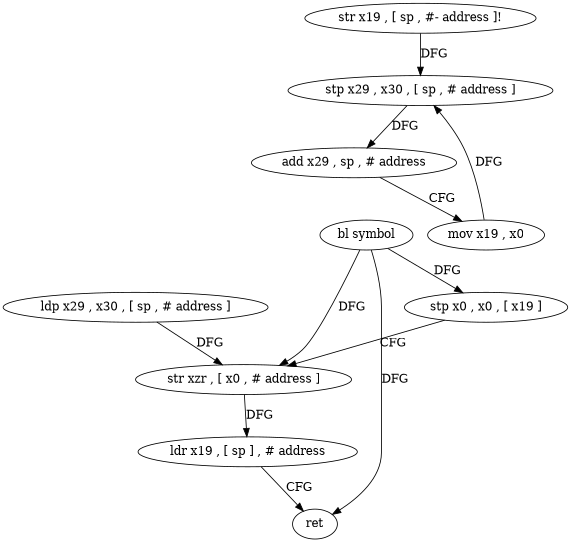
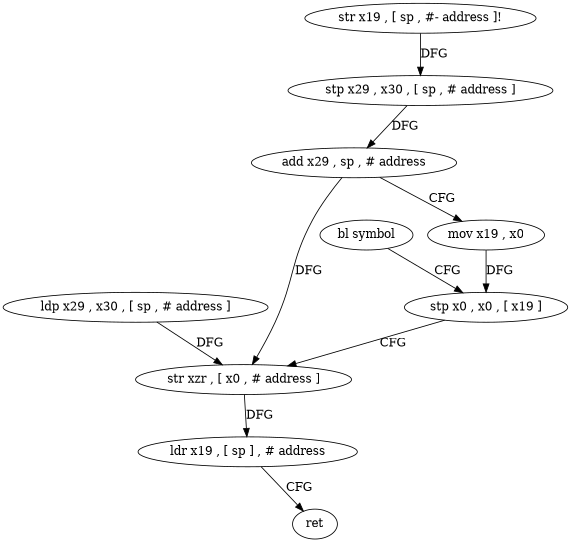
(470, 163) -> (486, 267)
(447, 271) -> (447, 271)
(329, 310) -> (294, 265)
(381, 388) -> none
